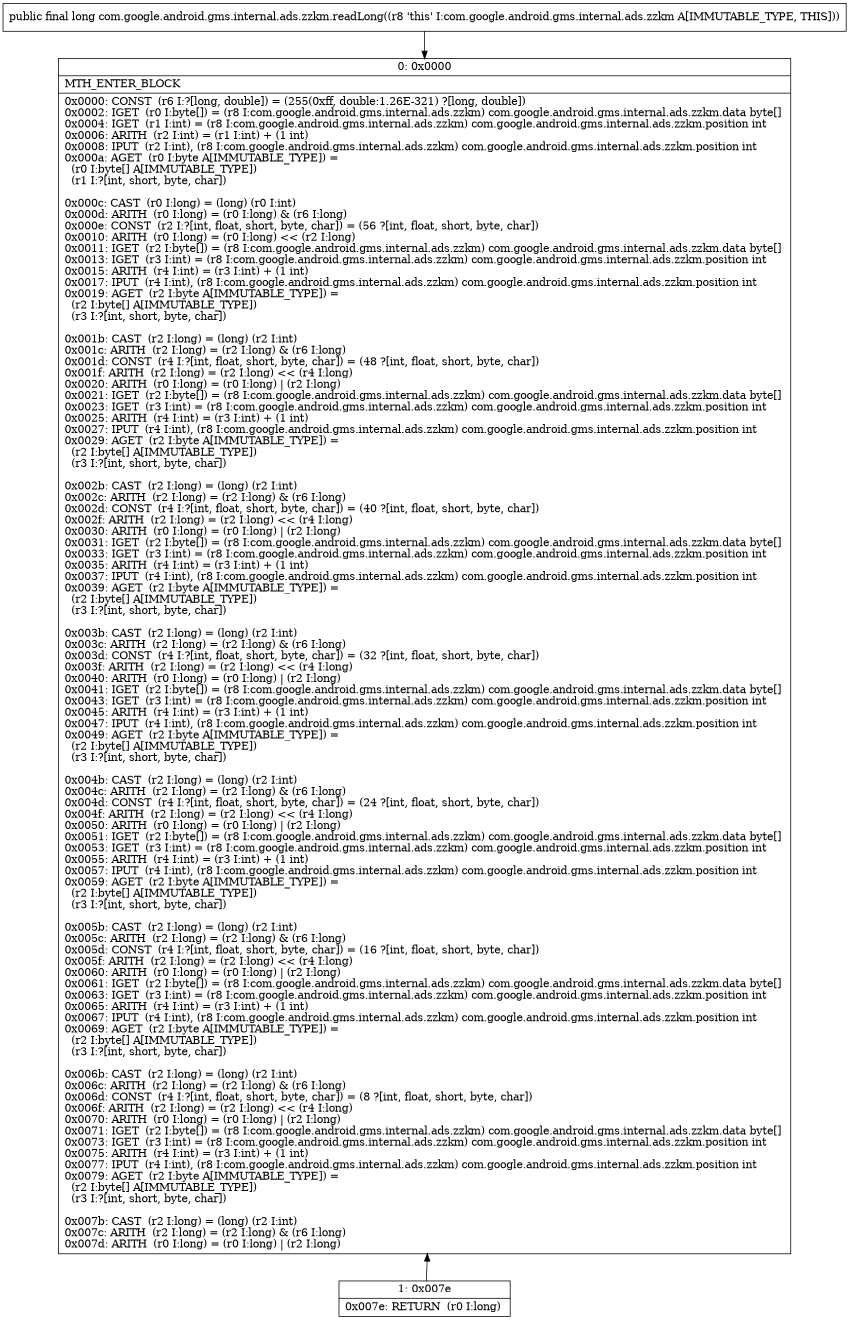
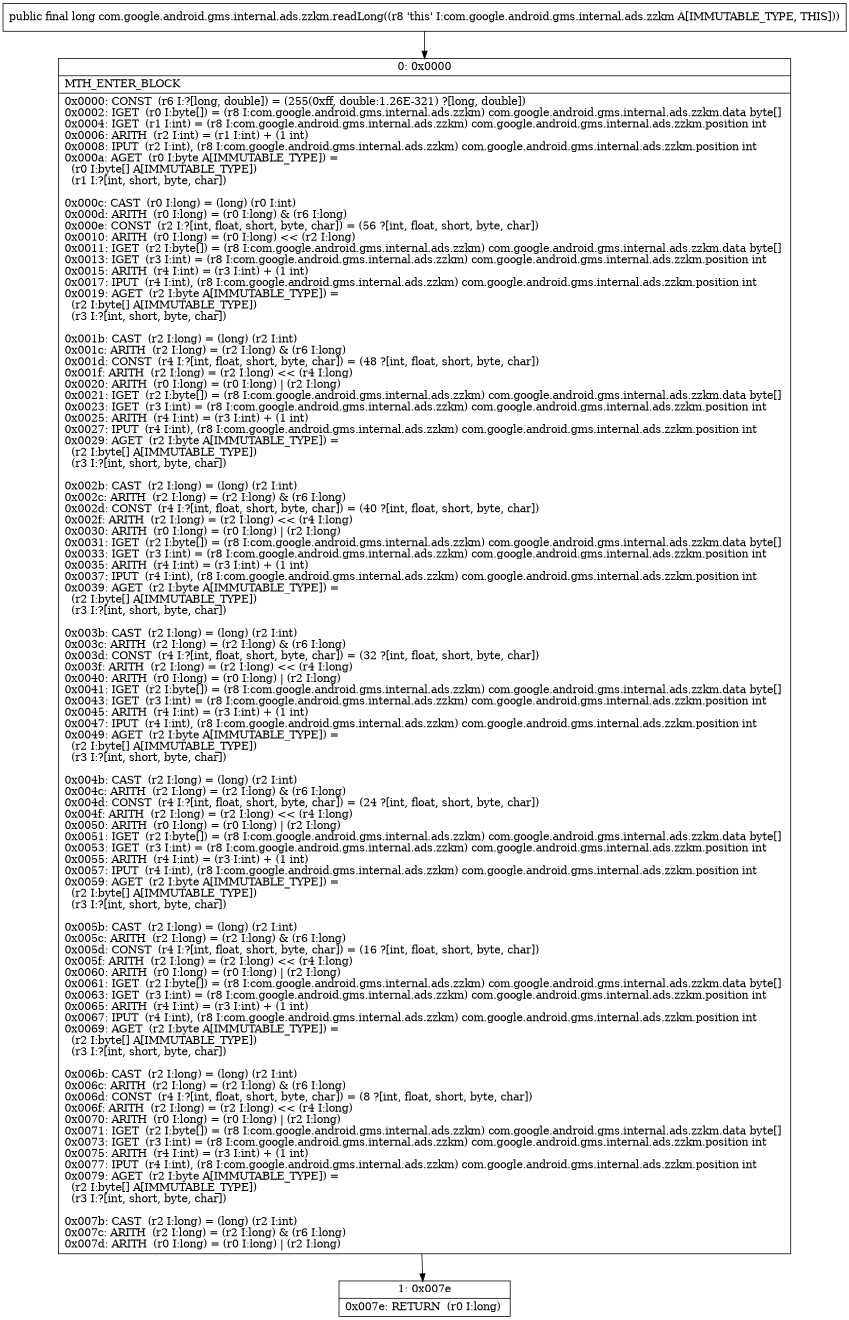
(427, 1271) -> (422, 1264)
